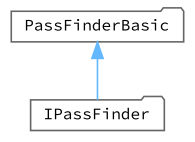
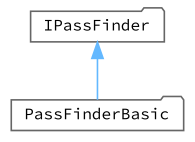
(97, 79) -> (97, 79)
